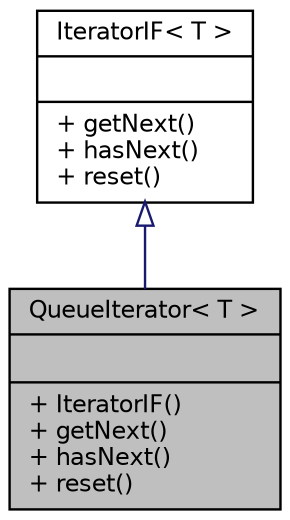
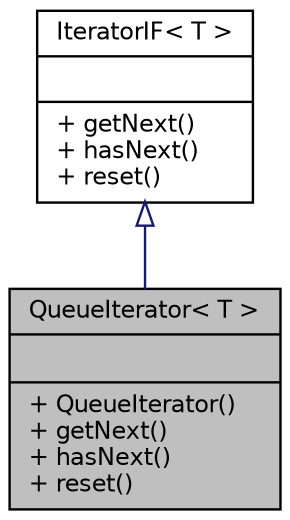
(105, 405) -> (133, 405)
